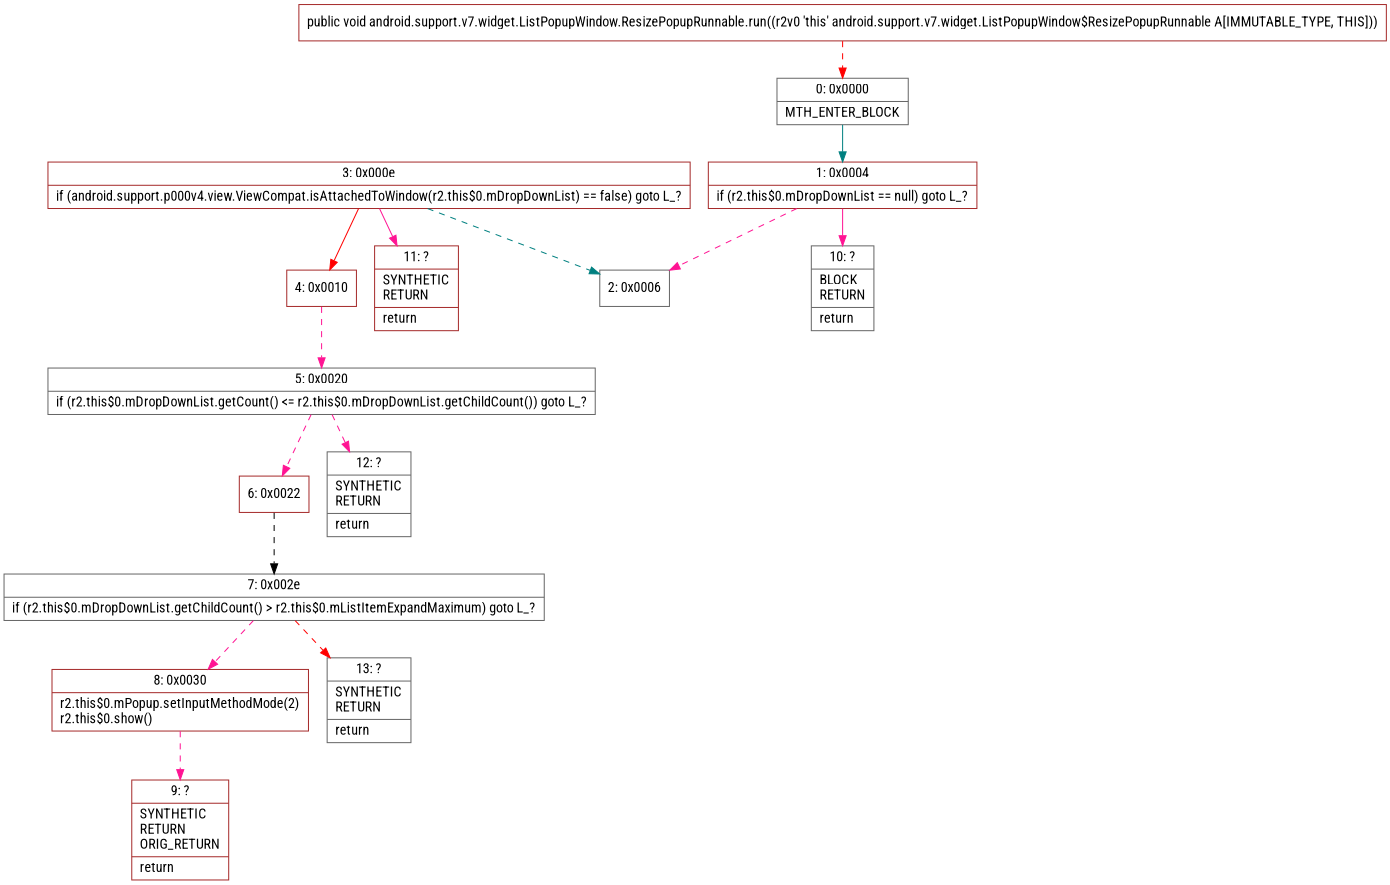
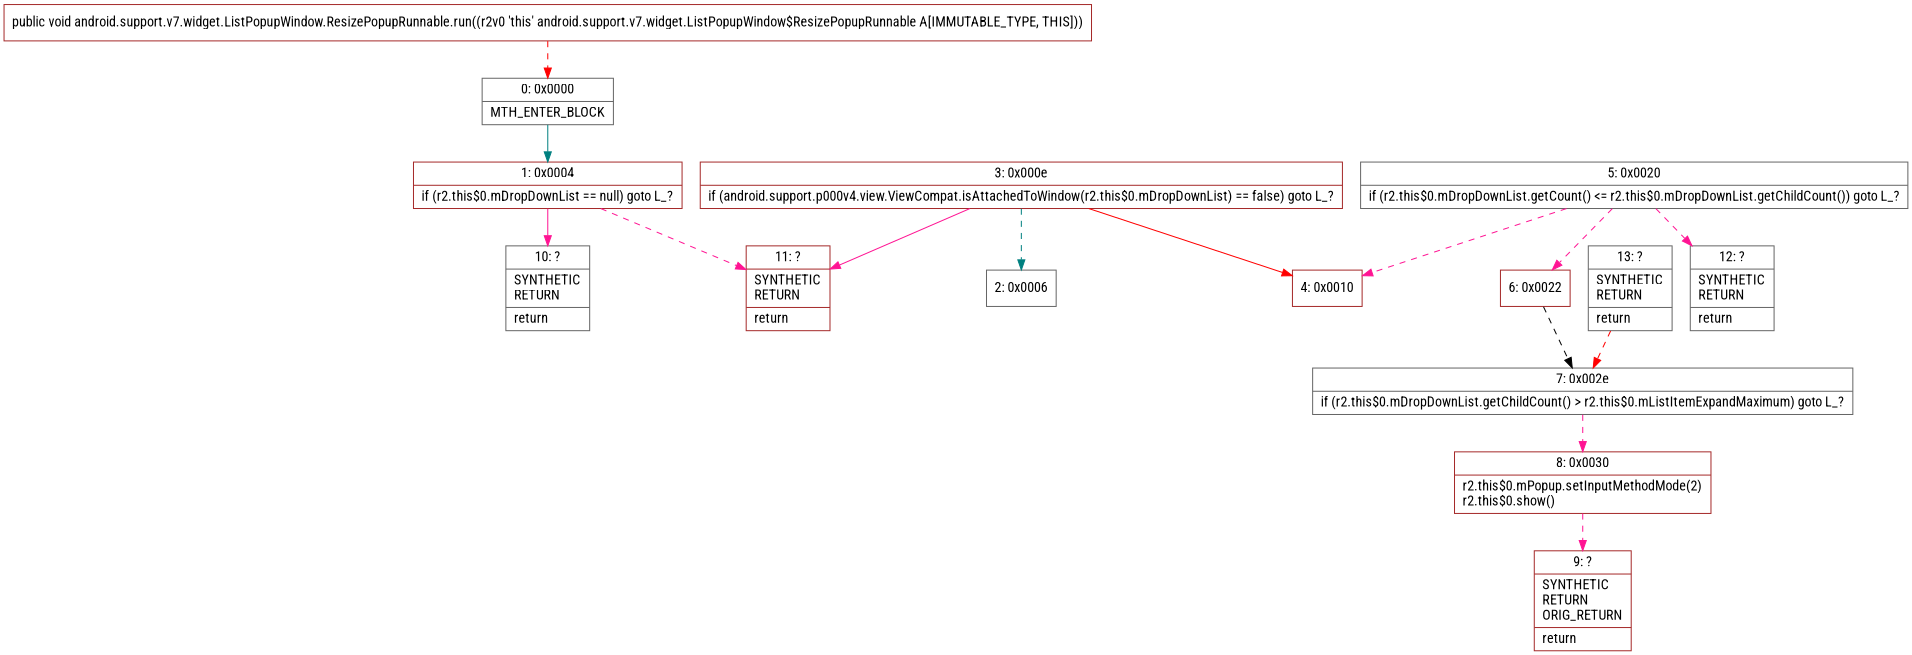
(738, 237) -> (669, 237)
(839, 280) -> (548, 280)
(322, 332) -> (1469, 241)
(309, 635) -> (1604, 345)
